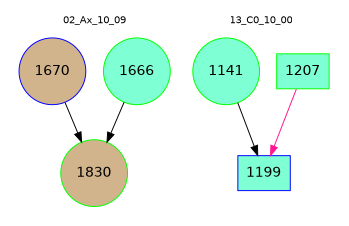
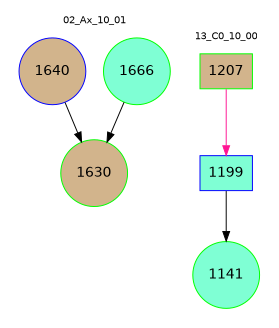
(95, 21) -> (95, 21)
(52, 71) -> (52, 71)
(303, 71) -> (226, 71)
(246, 125) -> (226, 211)
(94, 173) -> (94, 173)
